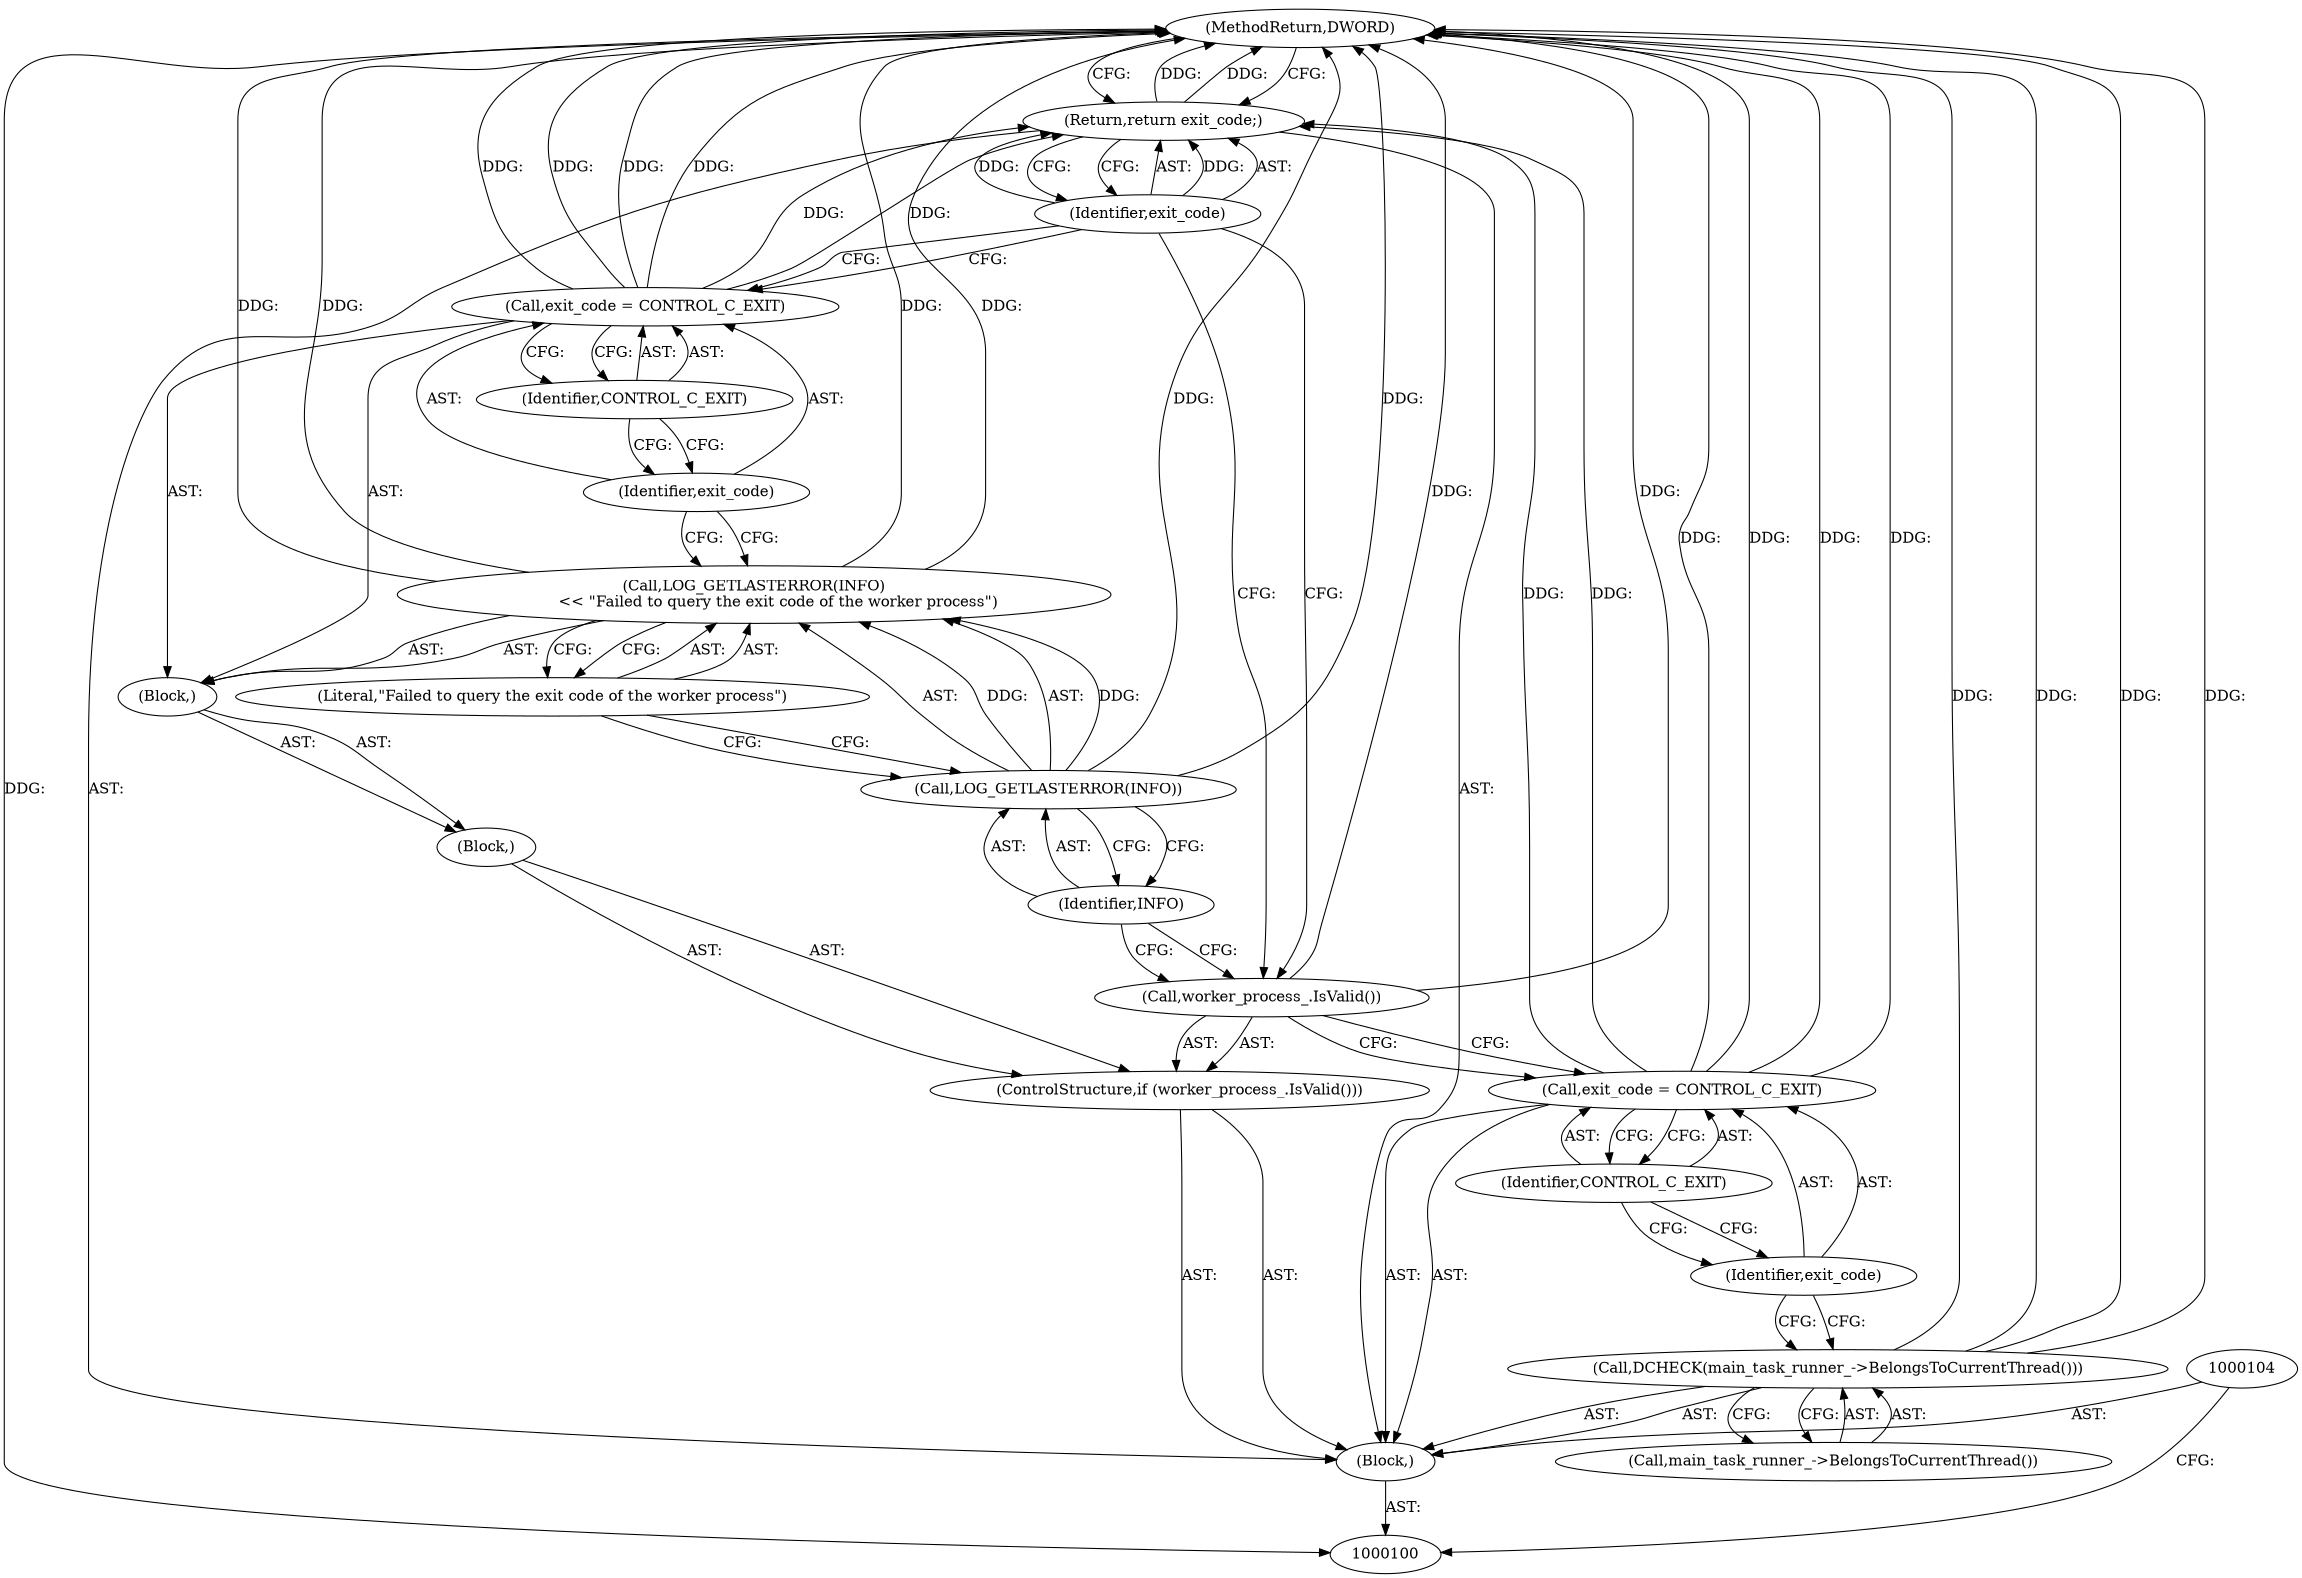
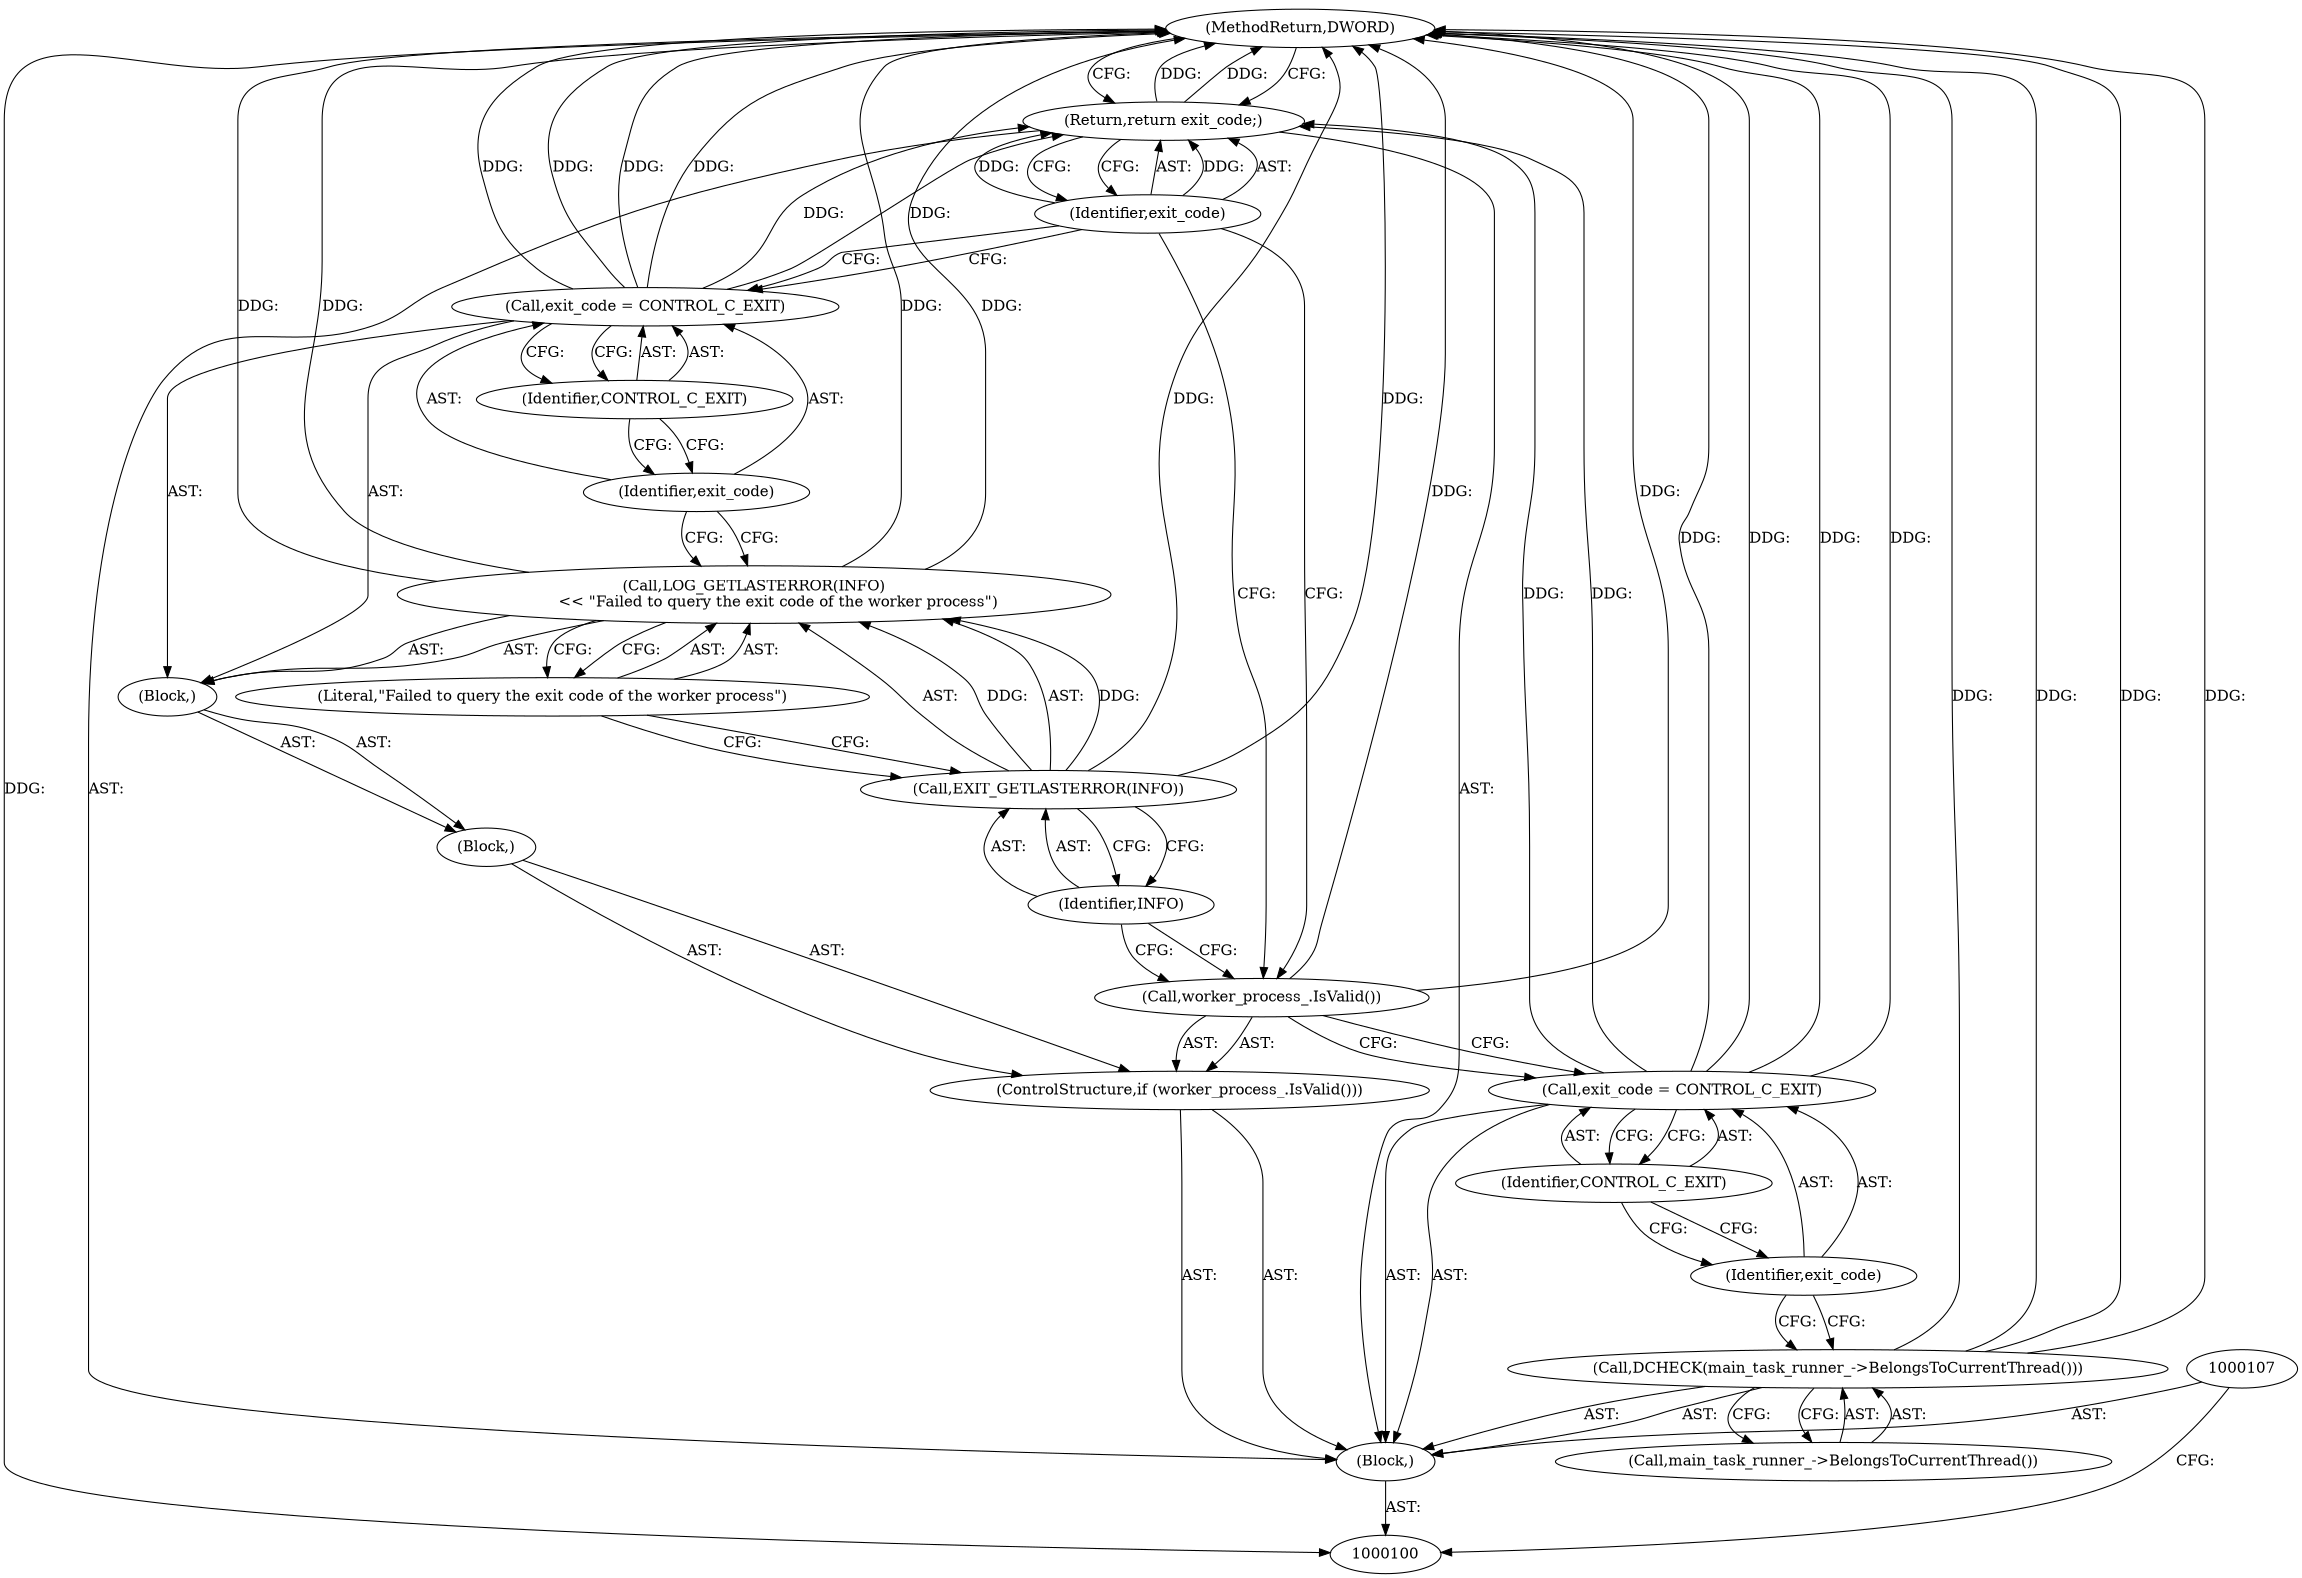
(1049, 790) -> (1049, 790)
(2242, 1369) -> (2242, 1369)
